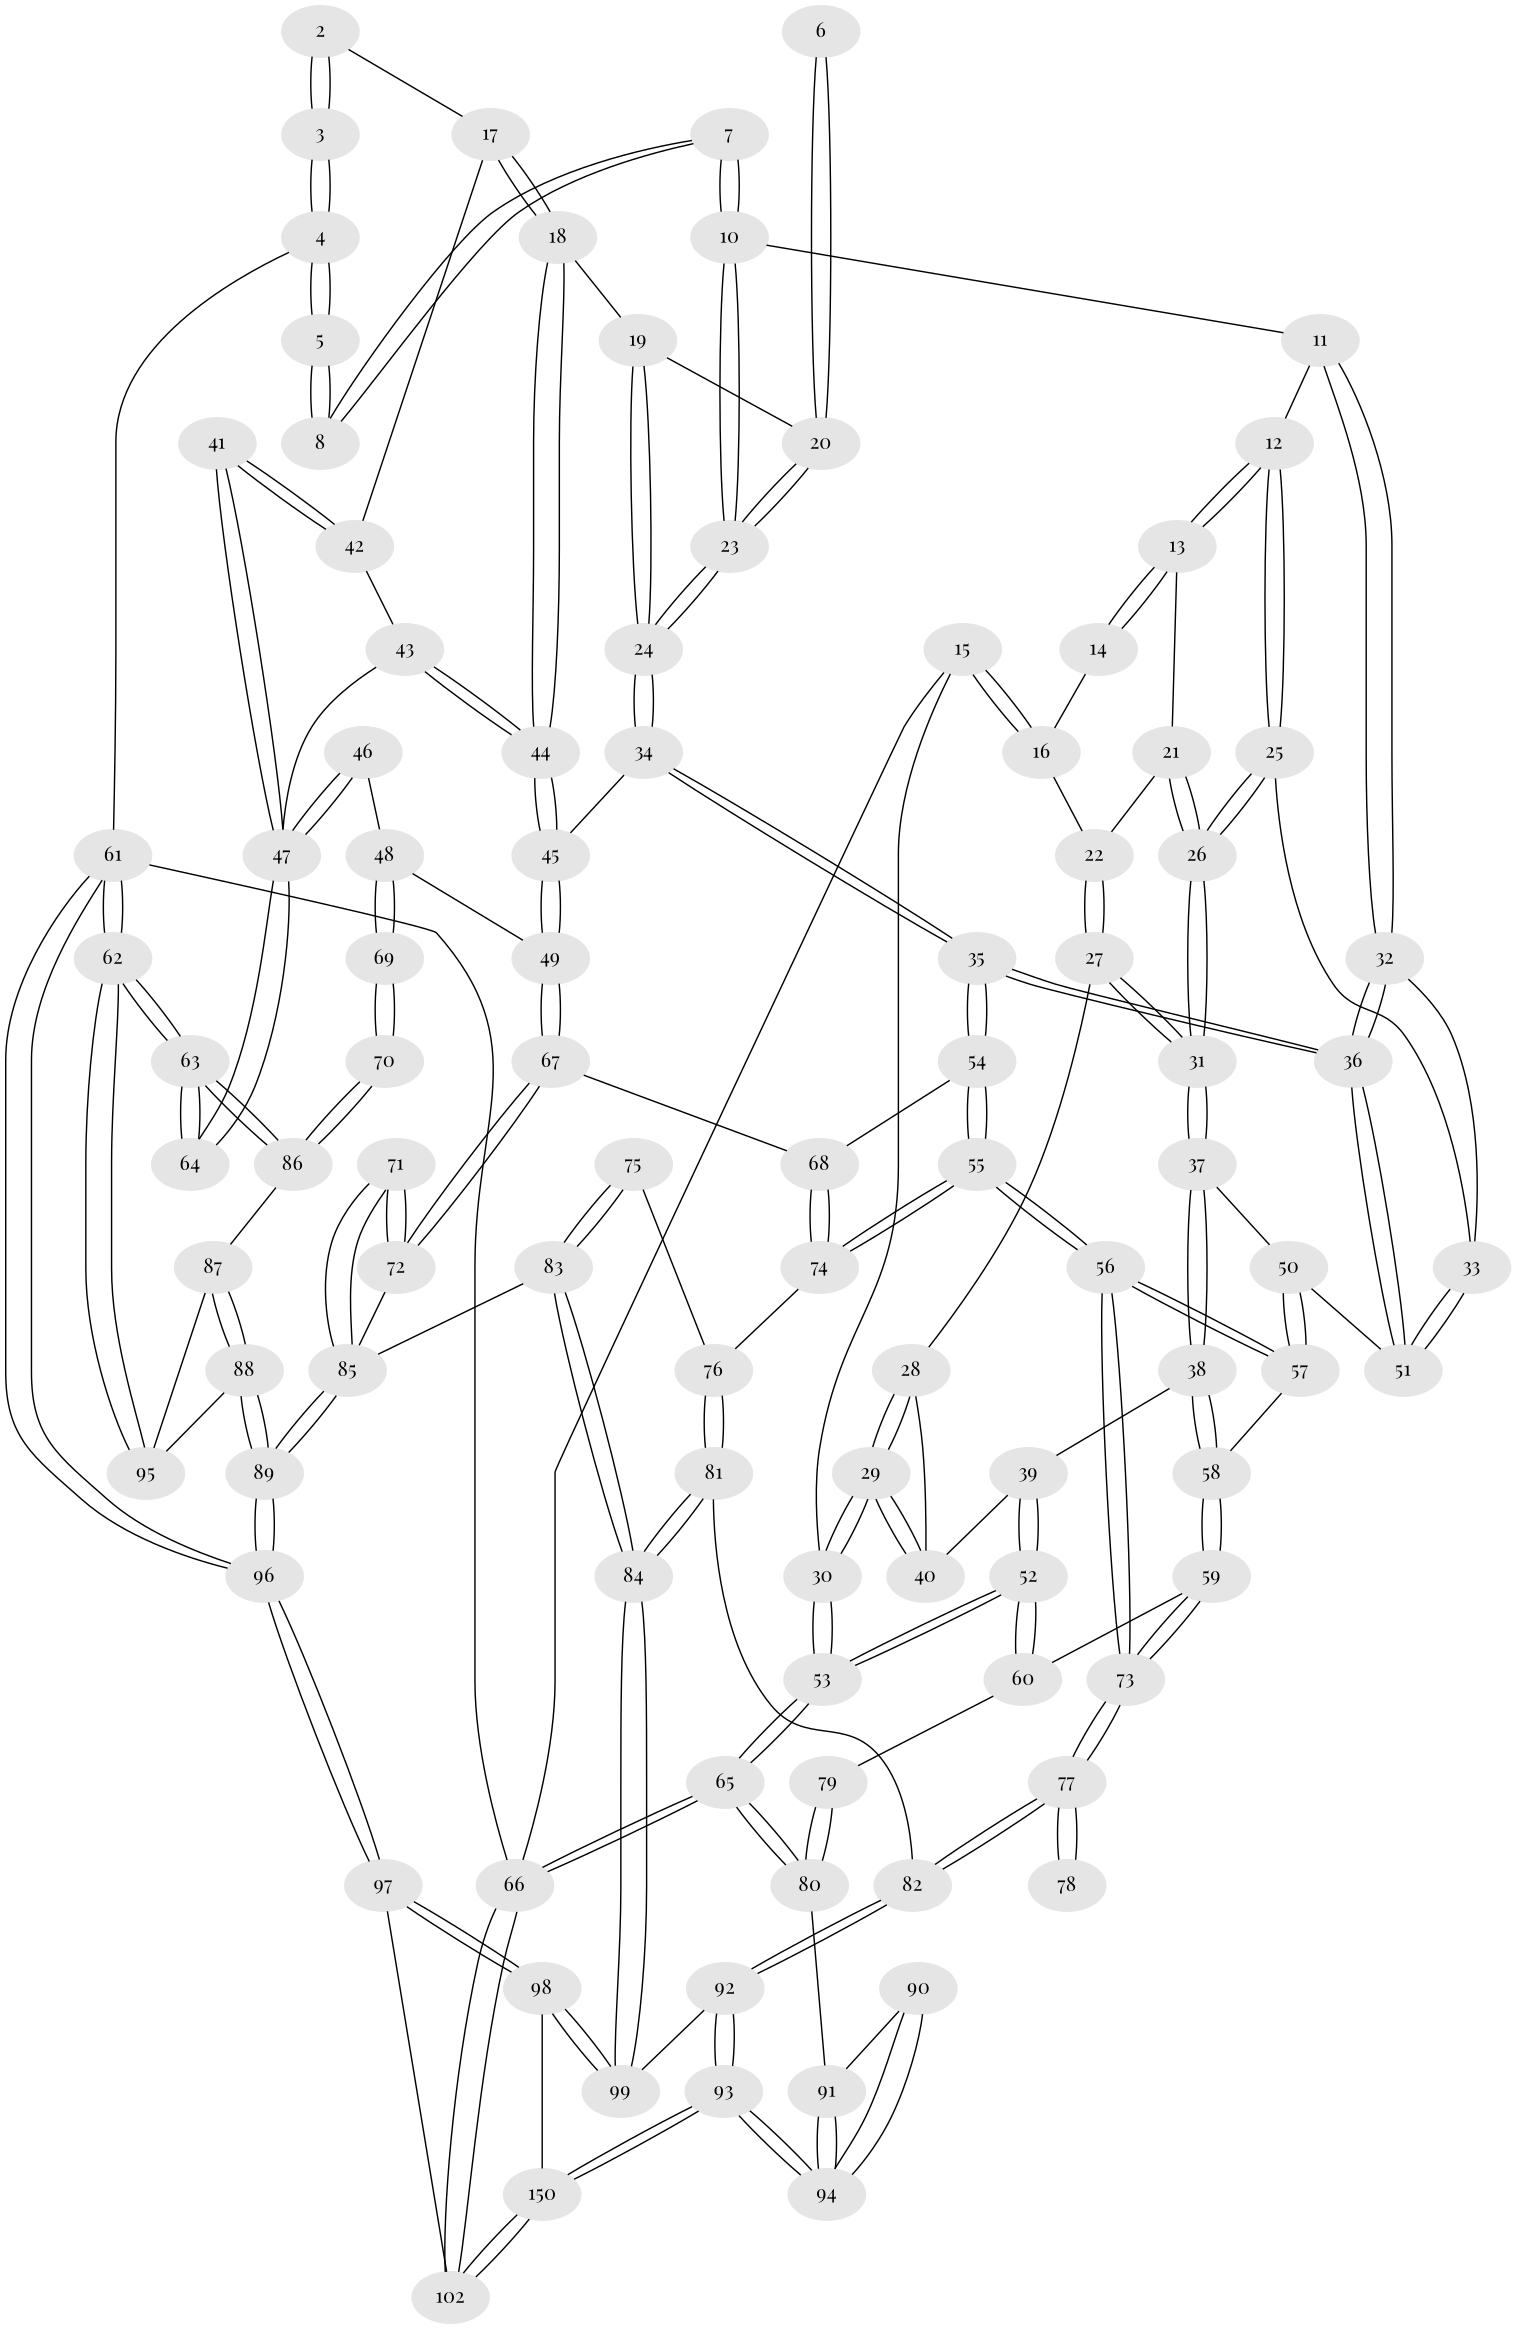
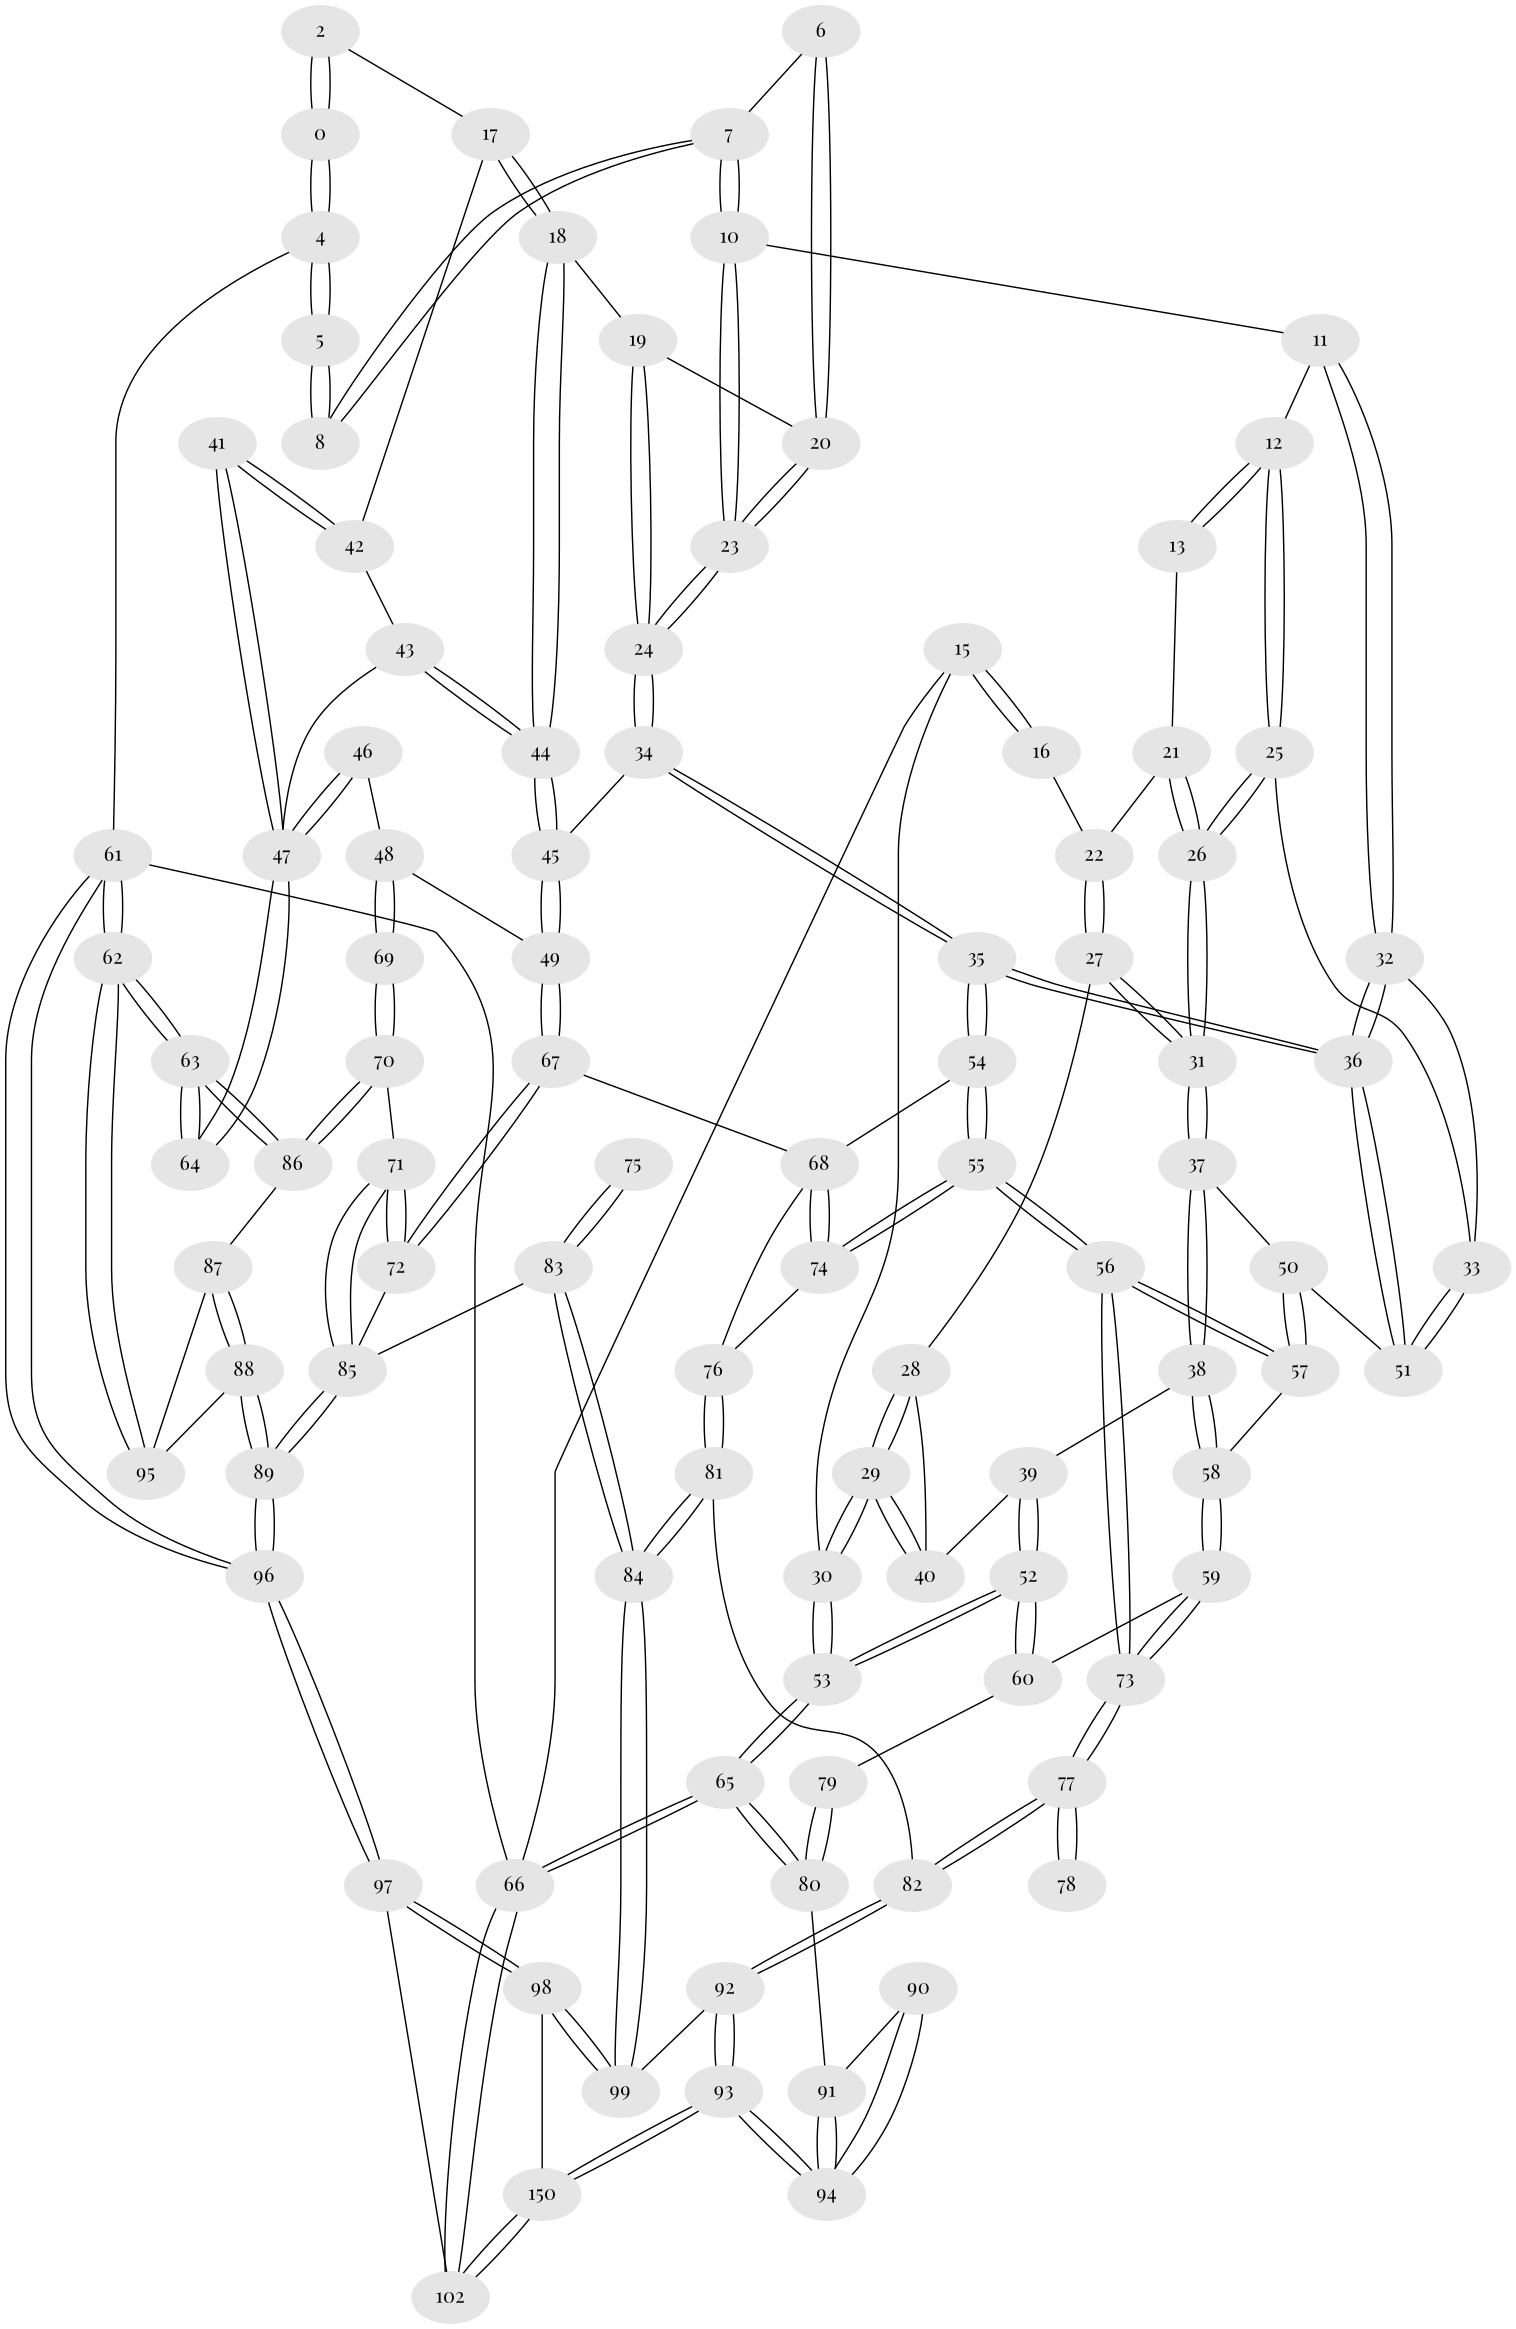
none -> (775, 83)
(320, 134) -> (320, 134)
(1099, 649) -> none
none -> (391, 1113)
(674, 1267) -> (757, 1264)
